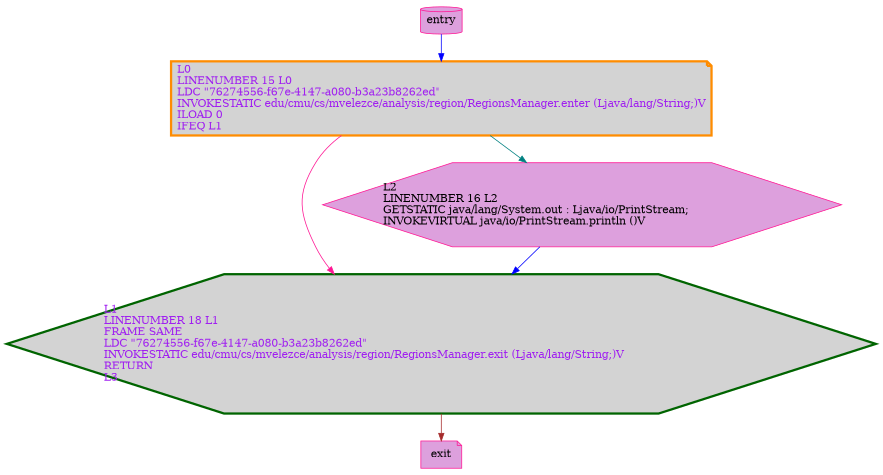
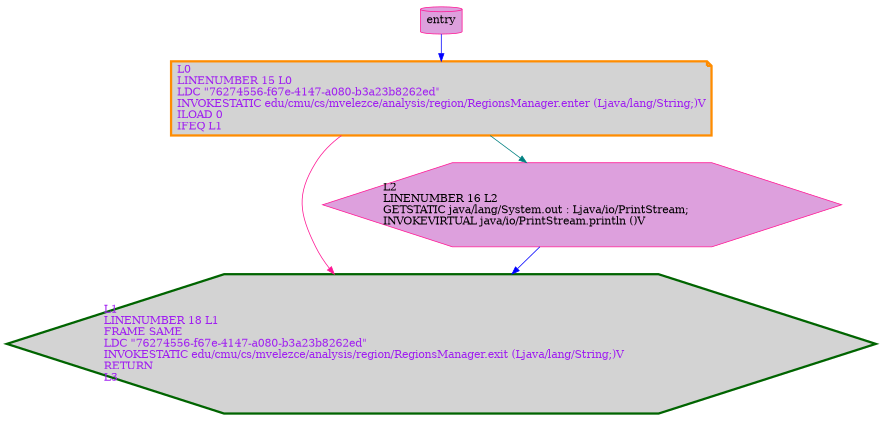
(441, 455) -> none
